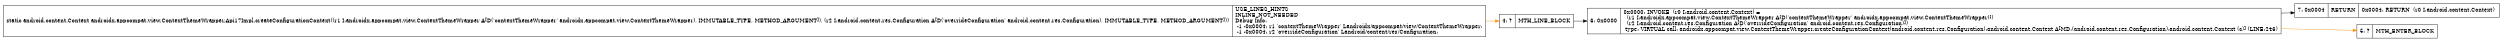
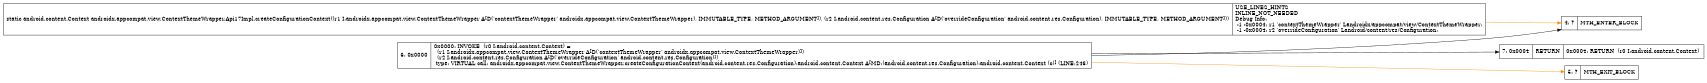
(1544, 21) -> (1610, 23)
(1578, 21) -> (1325, 48)
(2405, 31) -> (1610, 72)
